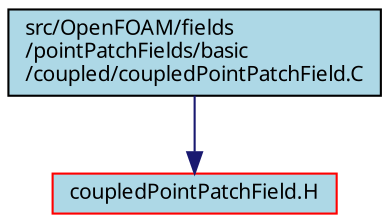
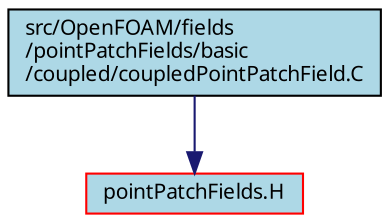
(195, 194) -> (195, 194)
